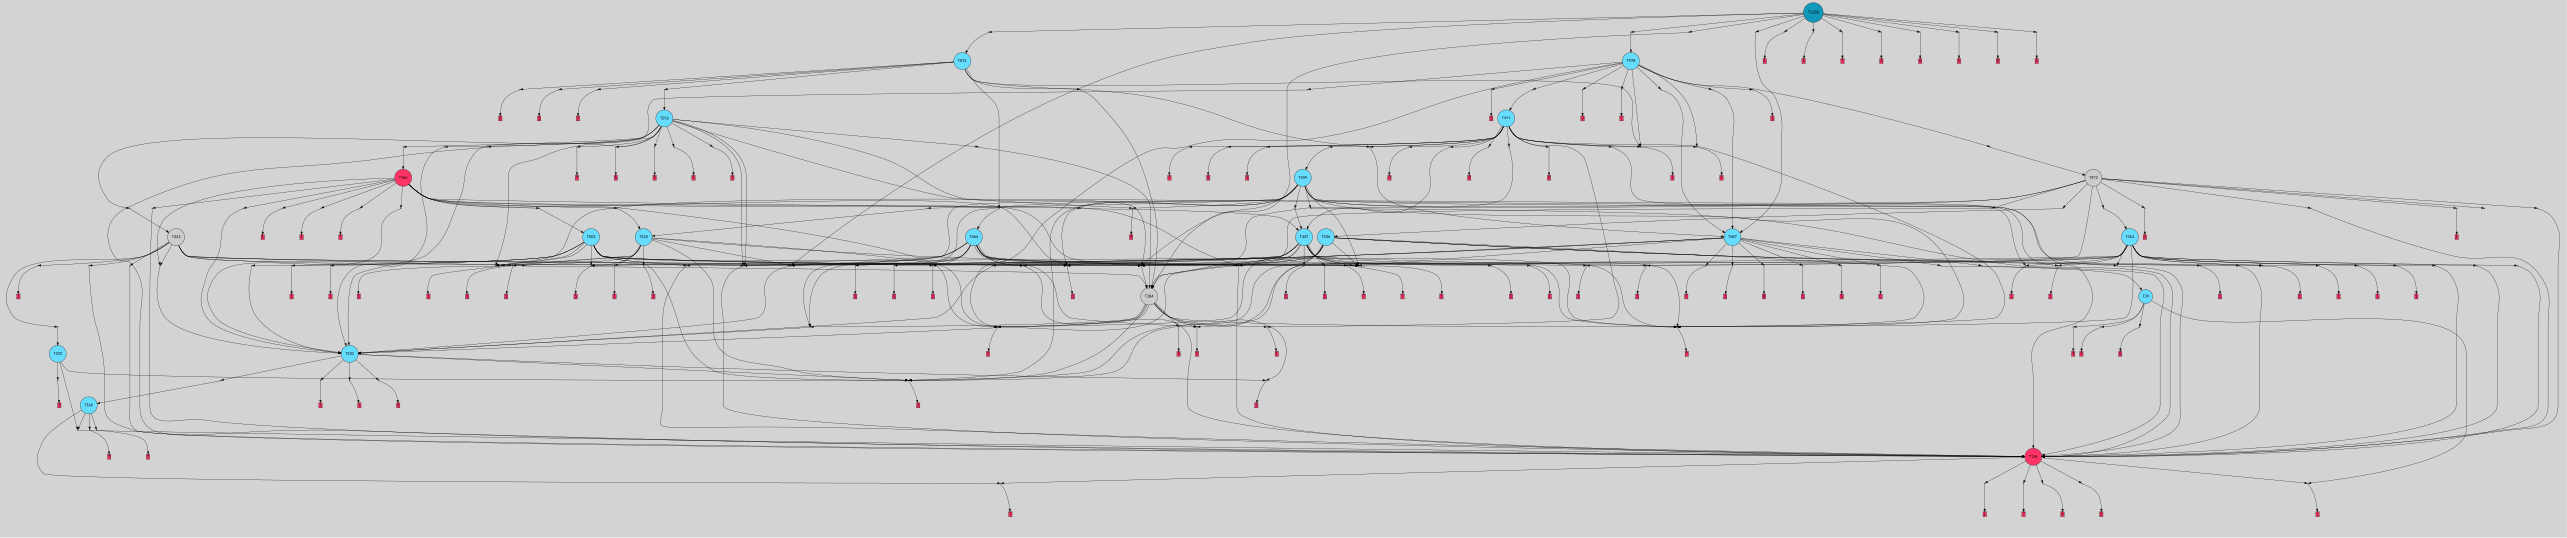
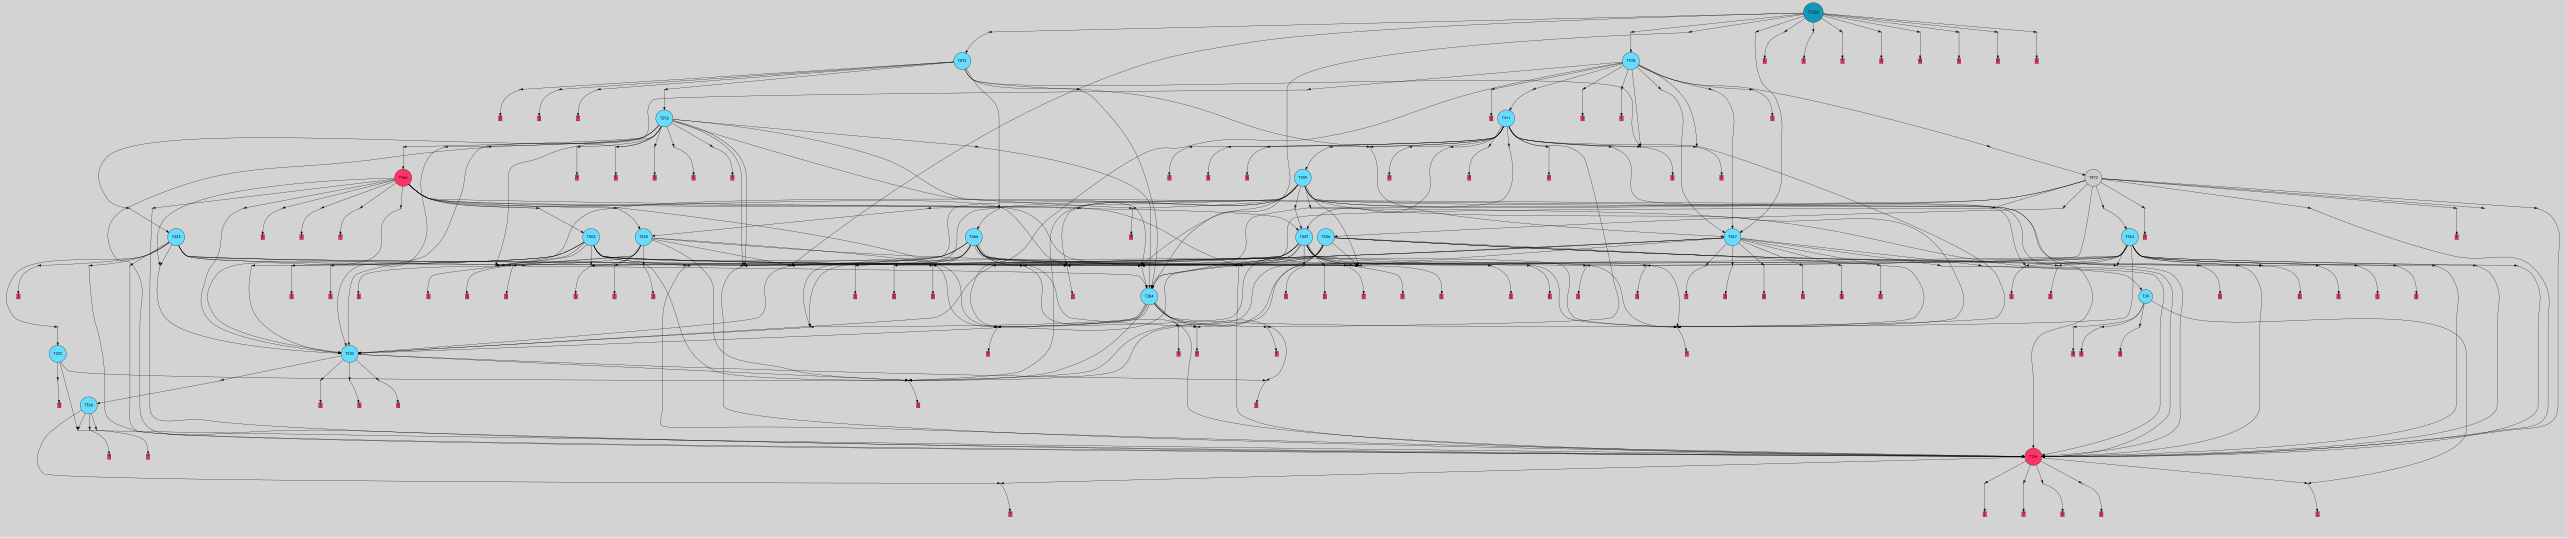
(176, 237) -> (176, 237)
(1732, 237) -> (1732, 237)
(1149, 296) -> (1149, 296)
